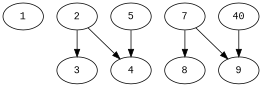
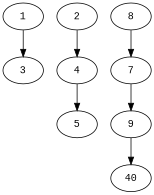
(77, 40) -> (23, 40)
(131, 40) -> (77, 94)
(185, 40) -> (131, 40)
(239, 40) -> (131, 148)
